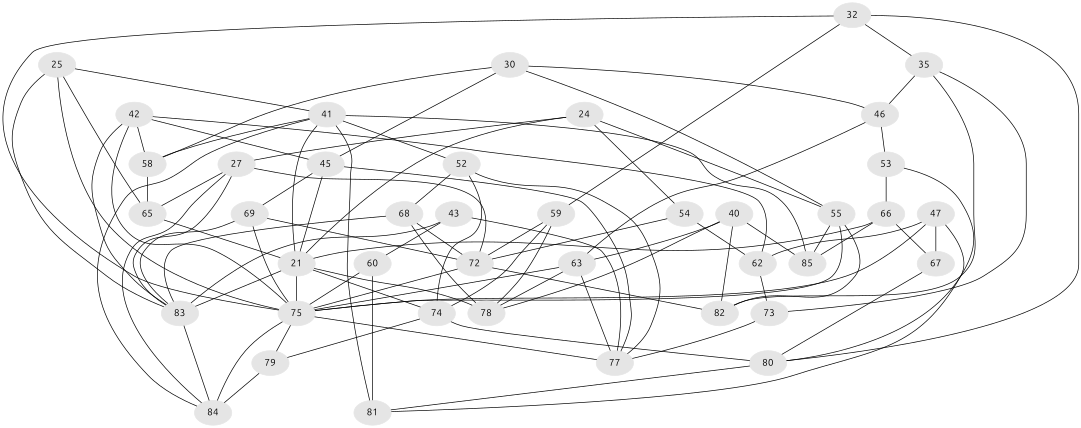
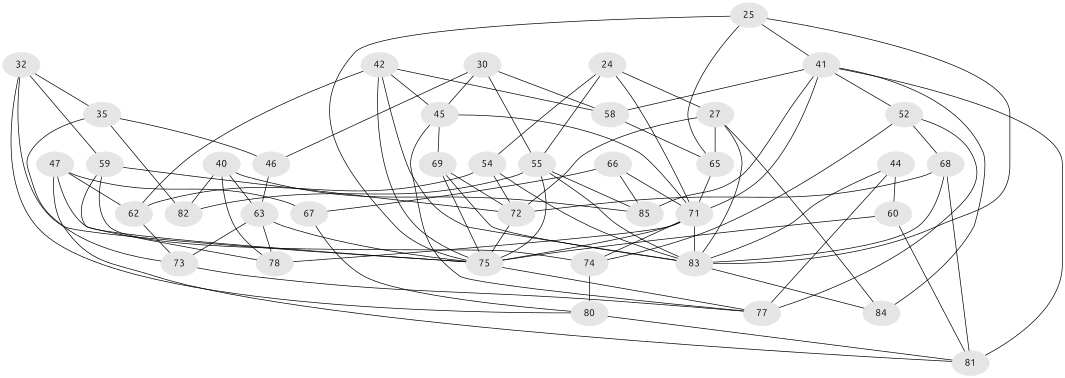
(886, 164) -> none
(454, 214) -> (896, 164)
none -> (611, 220)
none -> (585, 224)
(438, 262) -> (958, 264)
(297, 264) -> (694, 214)
(597, 289) -> none
(596, 313) -> (220, 239)
(242, 355) -> none
(270, 363) -> none
